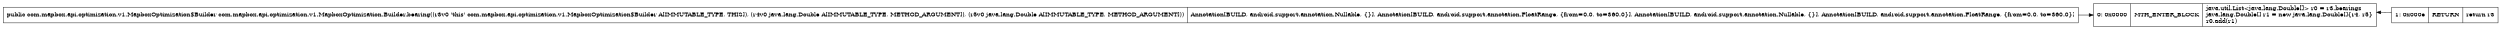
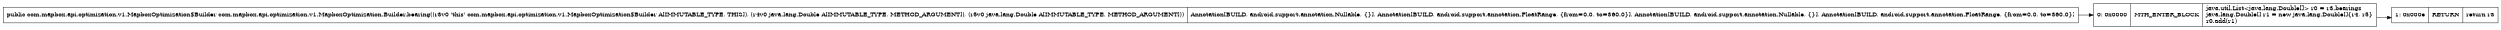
(2386, 12) -> (2382, 18)
